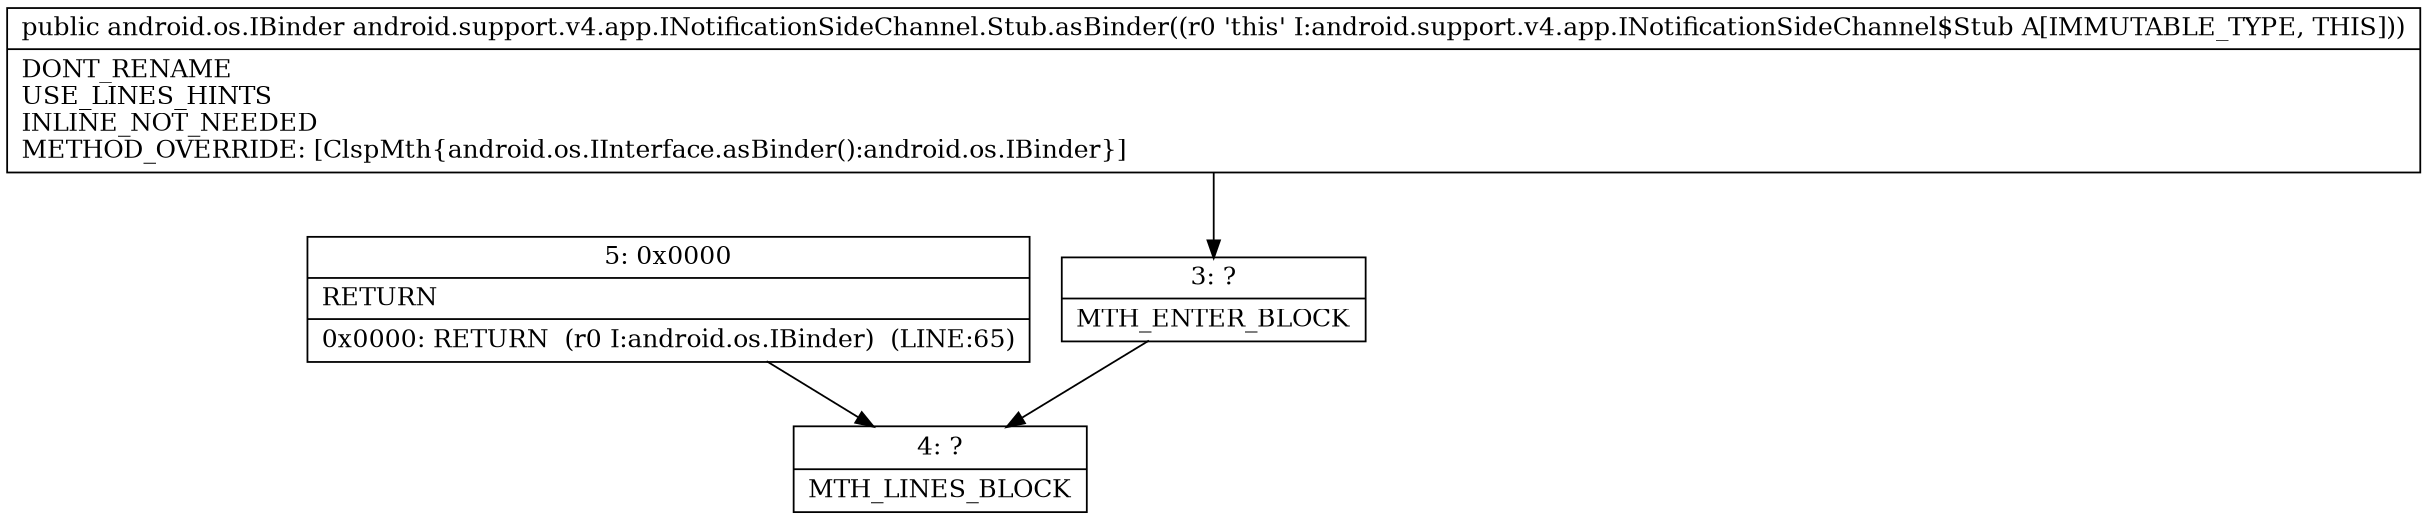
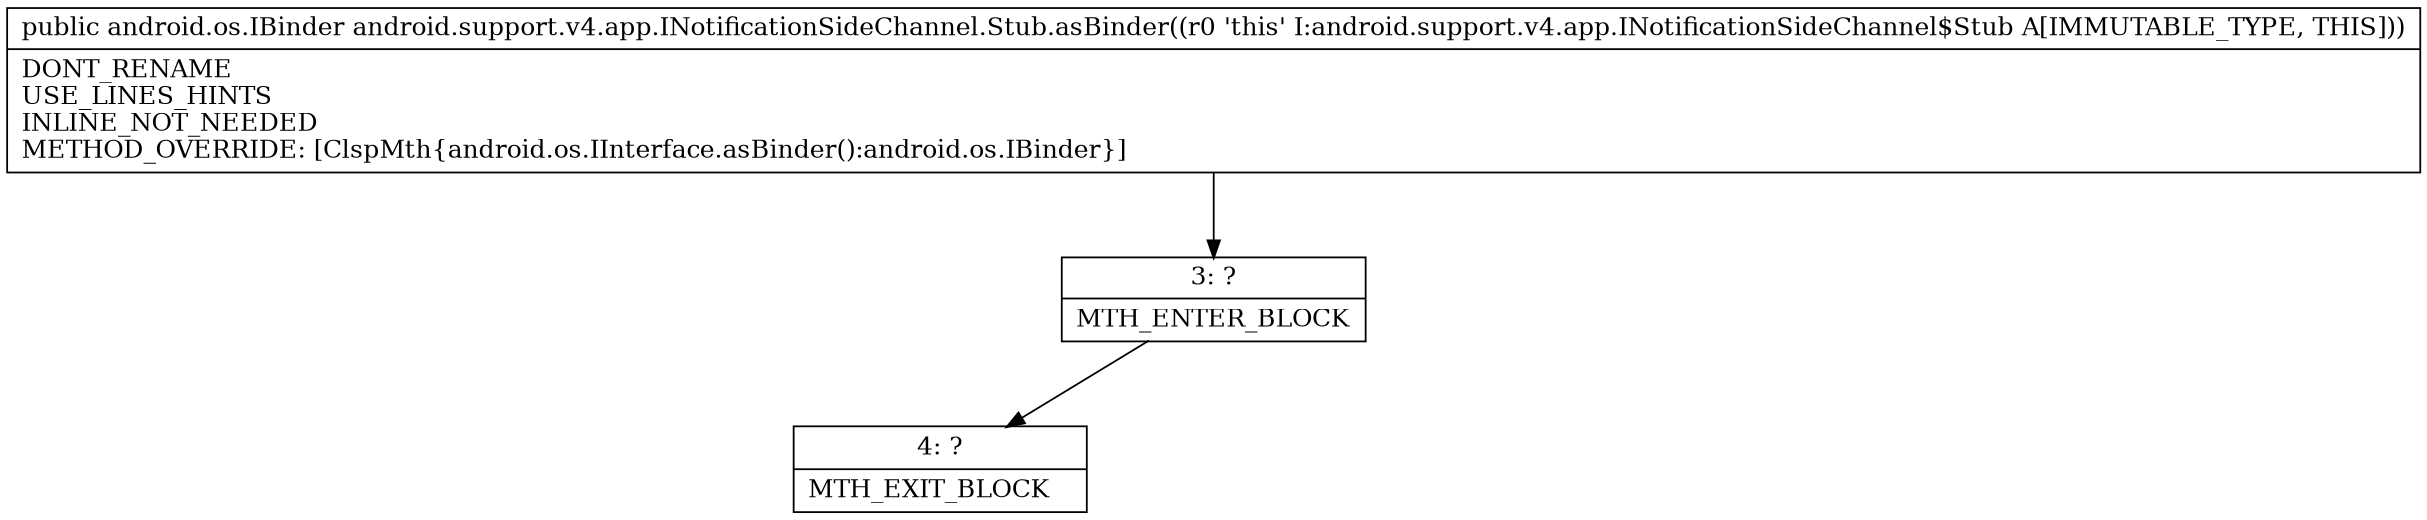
(669, 299) -> none
(940, 490) -> (929, 490)
